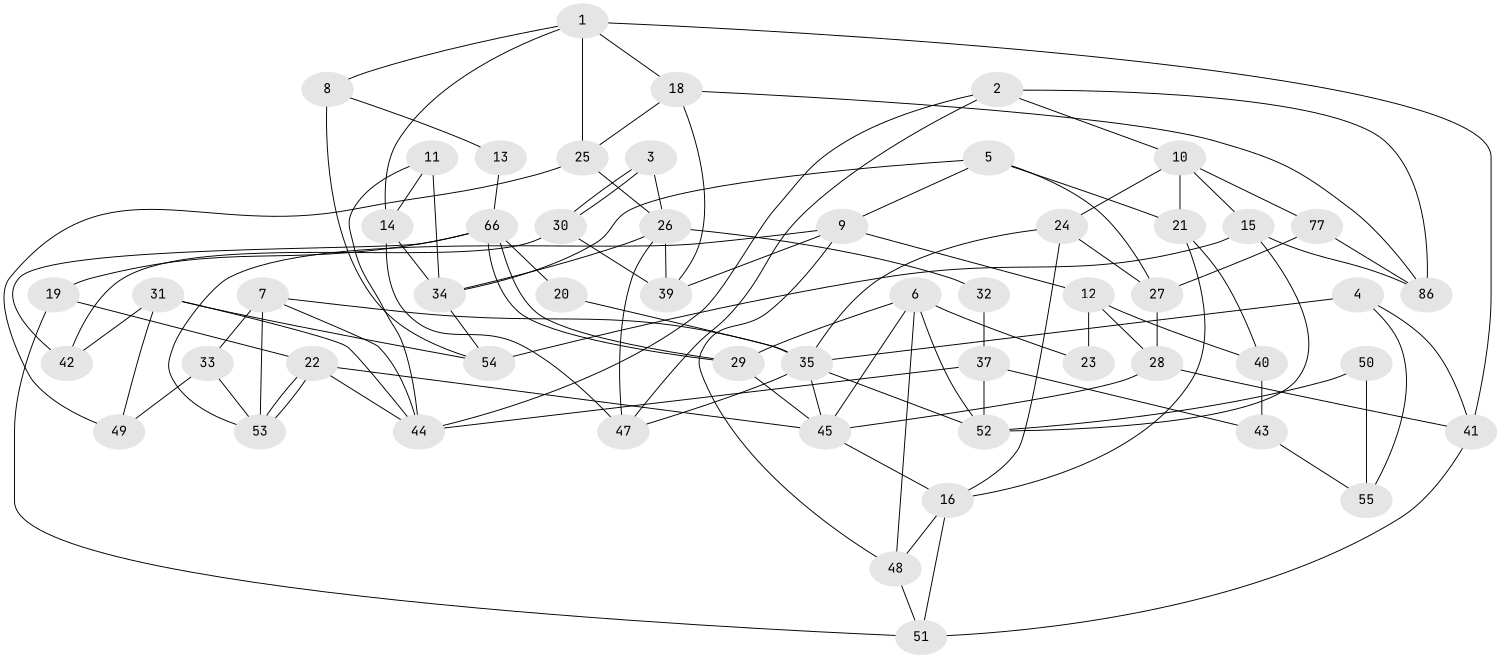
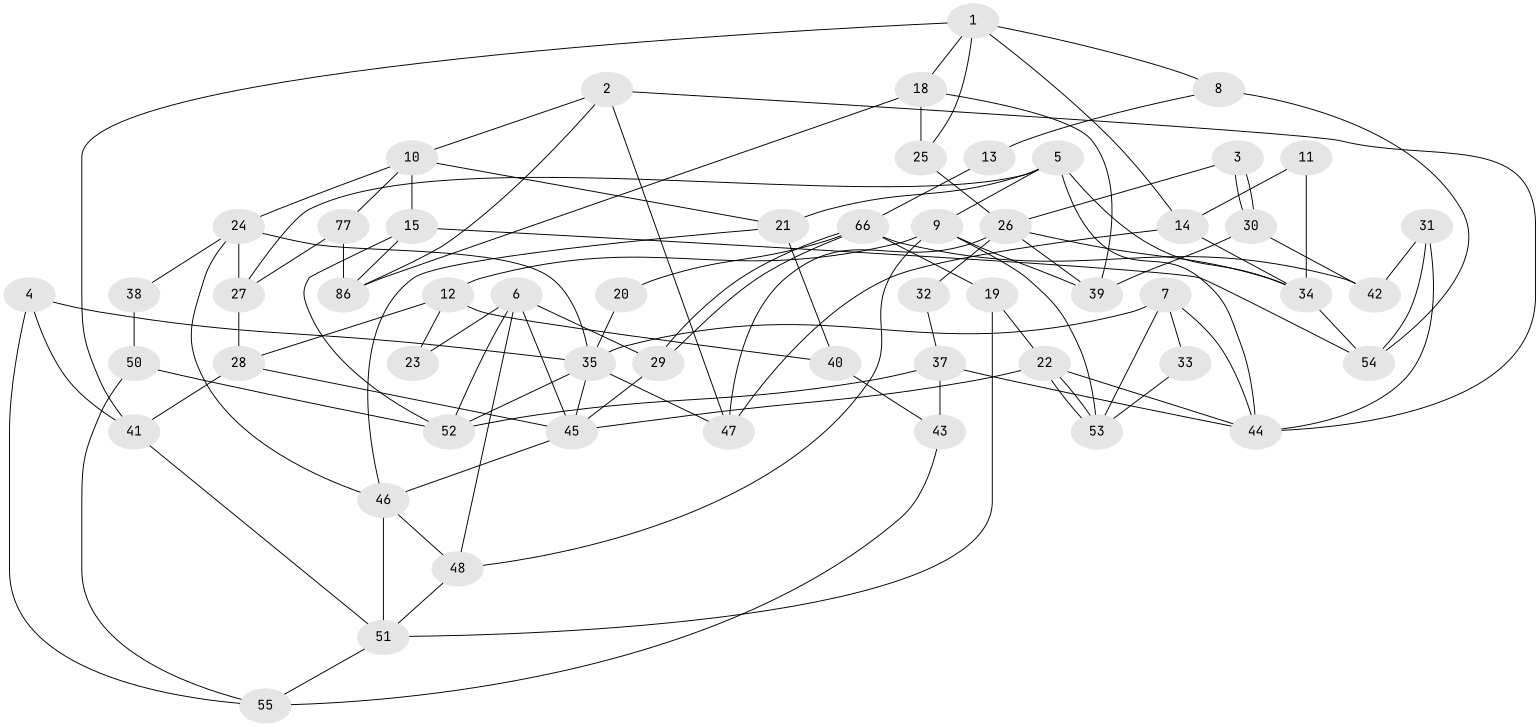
(358, 260) -> (1185, 269)
none -> (134, 295)
(119, 432) -> none
(948, 500) -> (383, 500)
none -> (324, 672)
